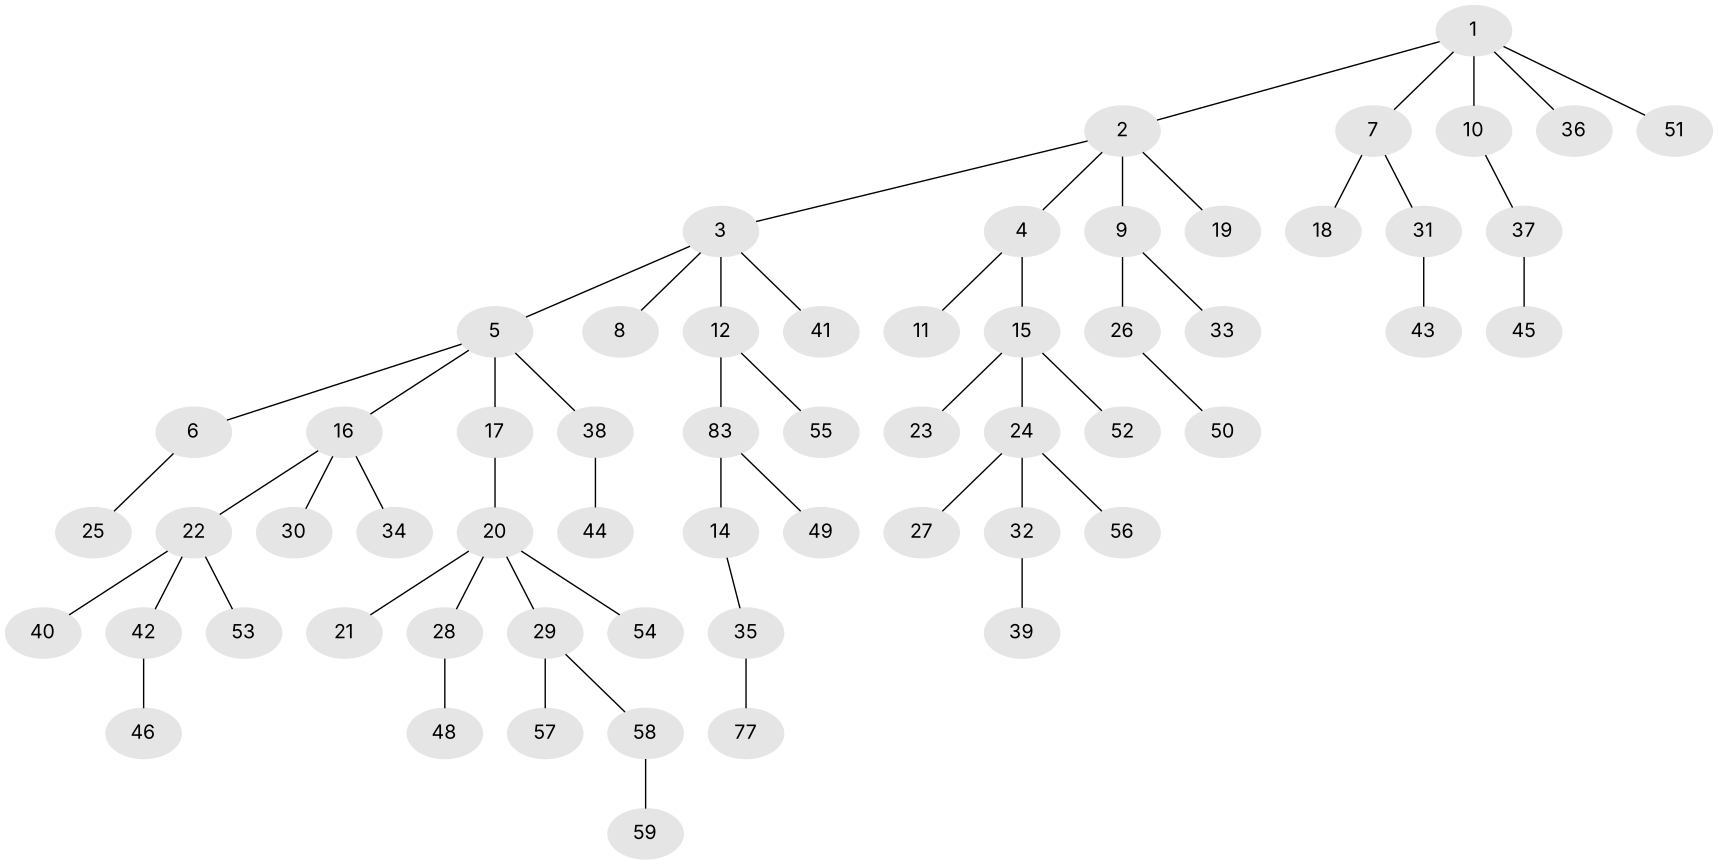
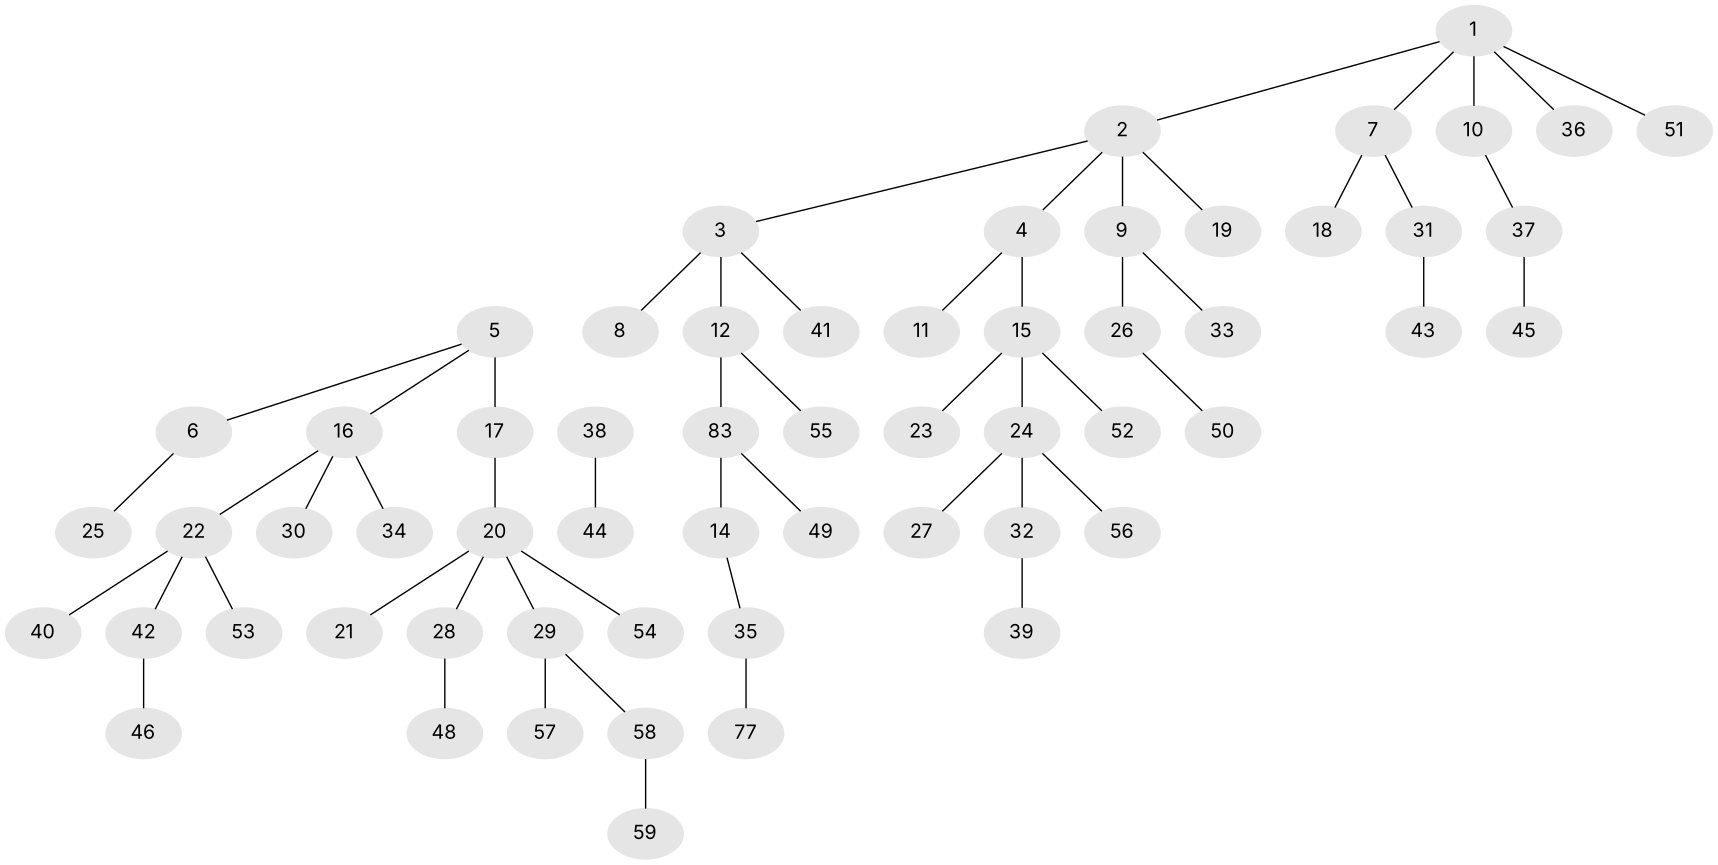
(608, 282) -> none
(545, 382) -> none
